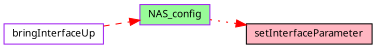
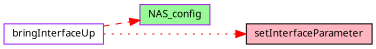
(223, 22) -> (170, 34)
